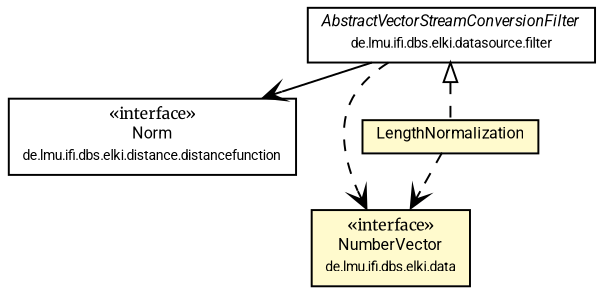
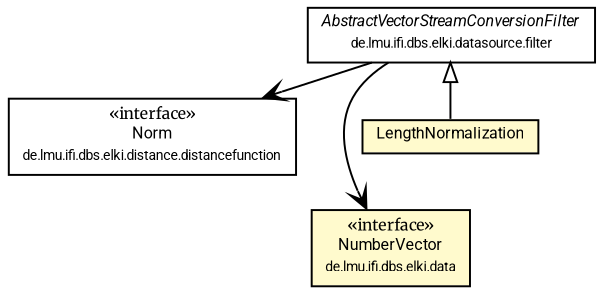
(450, 101) -> (450, 101)
(345, 119) -> (345, 119)
(431, 172) -> none
